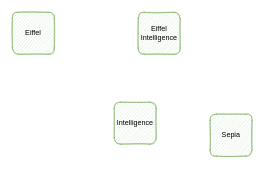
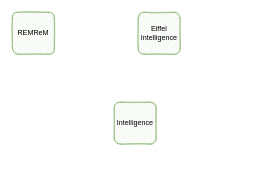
(33, 33) -> (33, 33)
(231, 135) -> none
